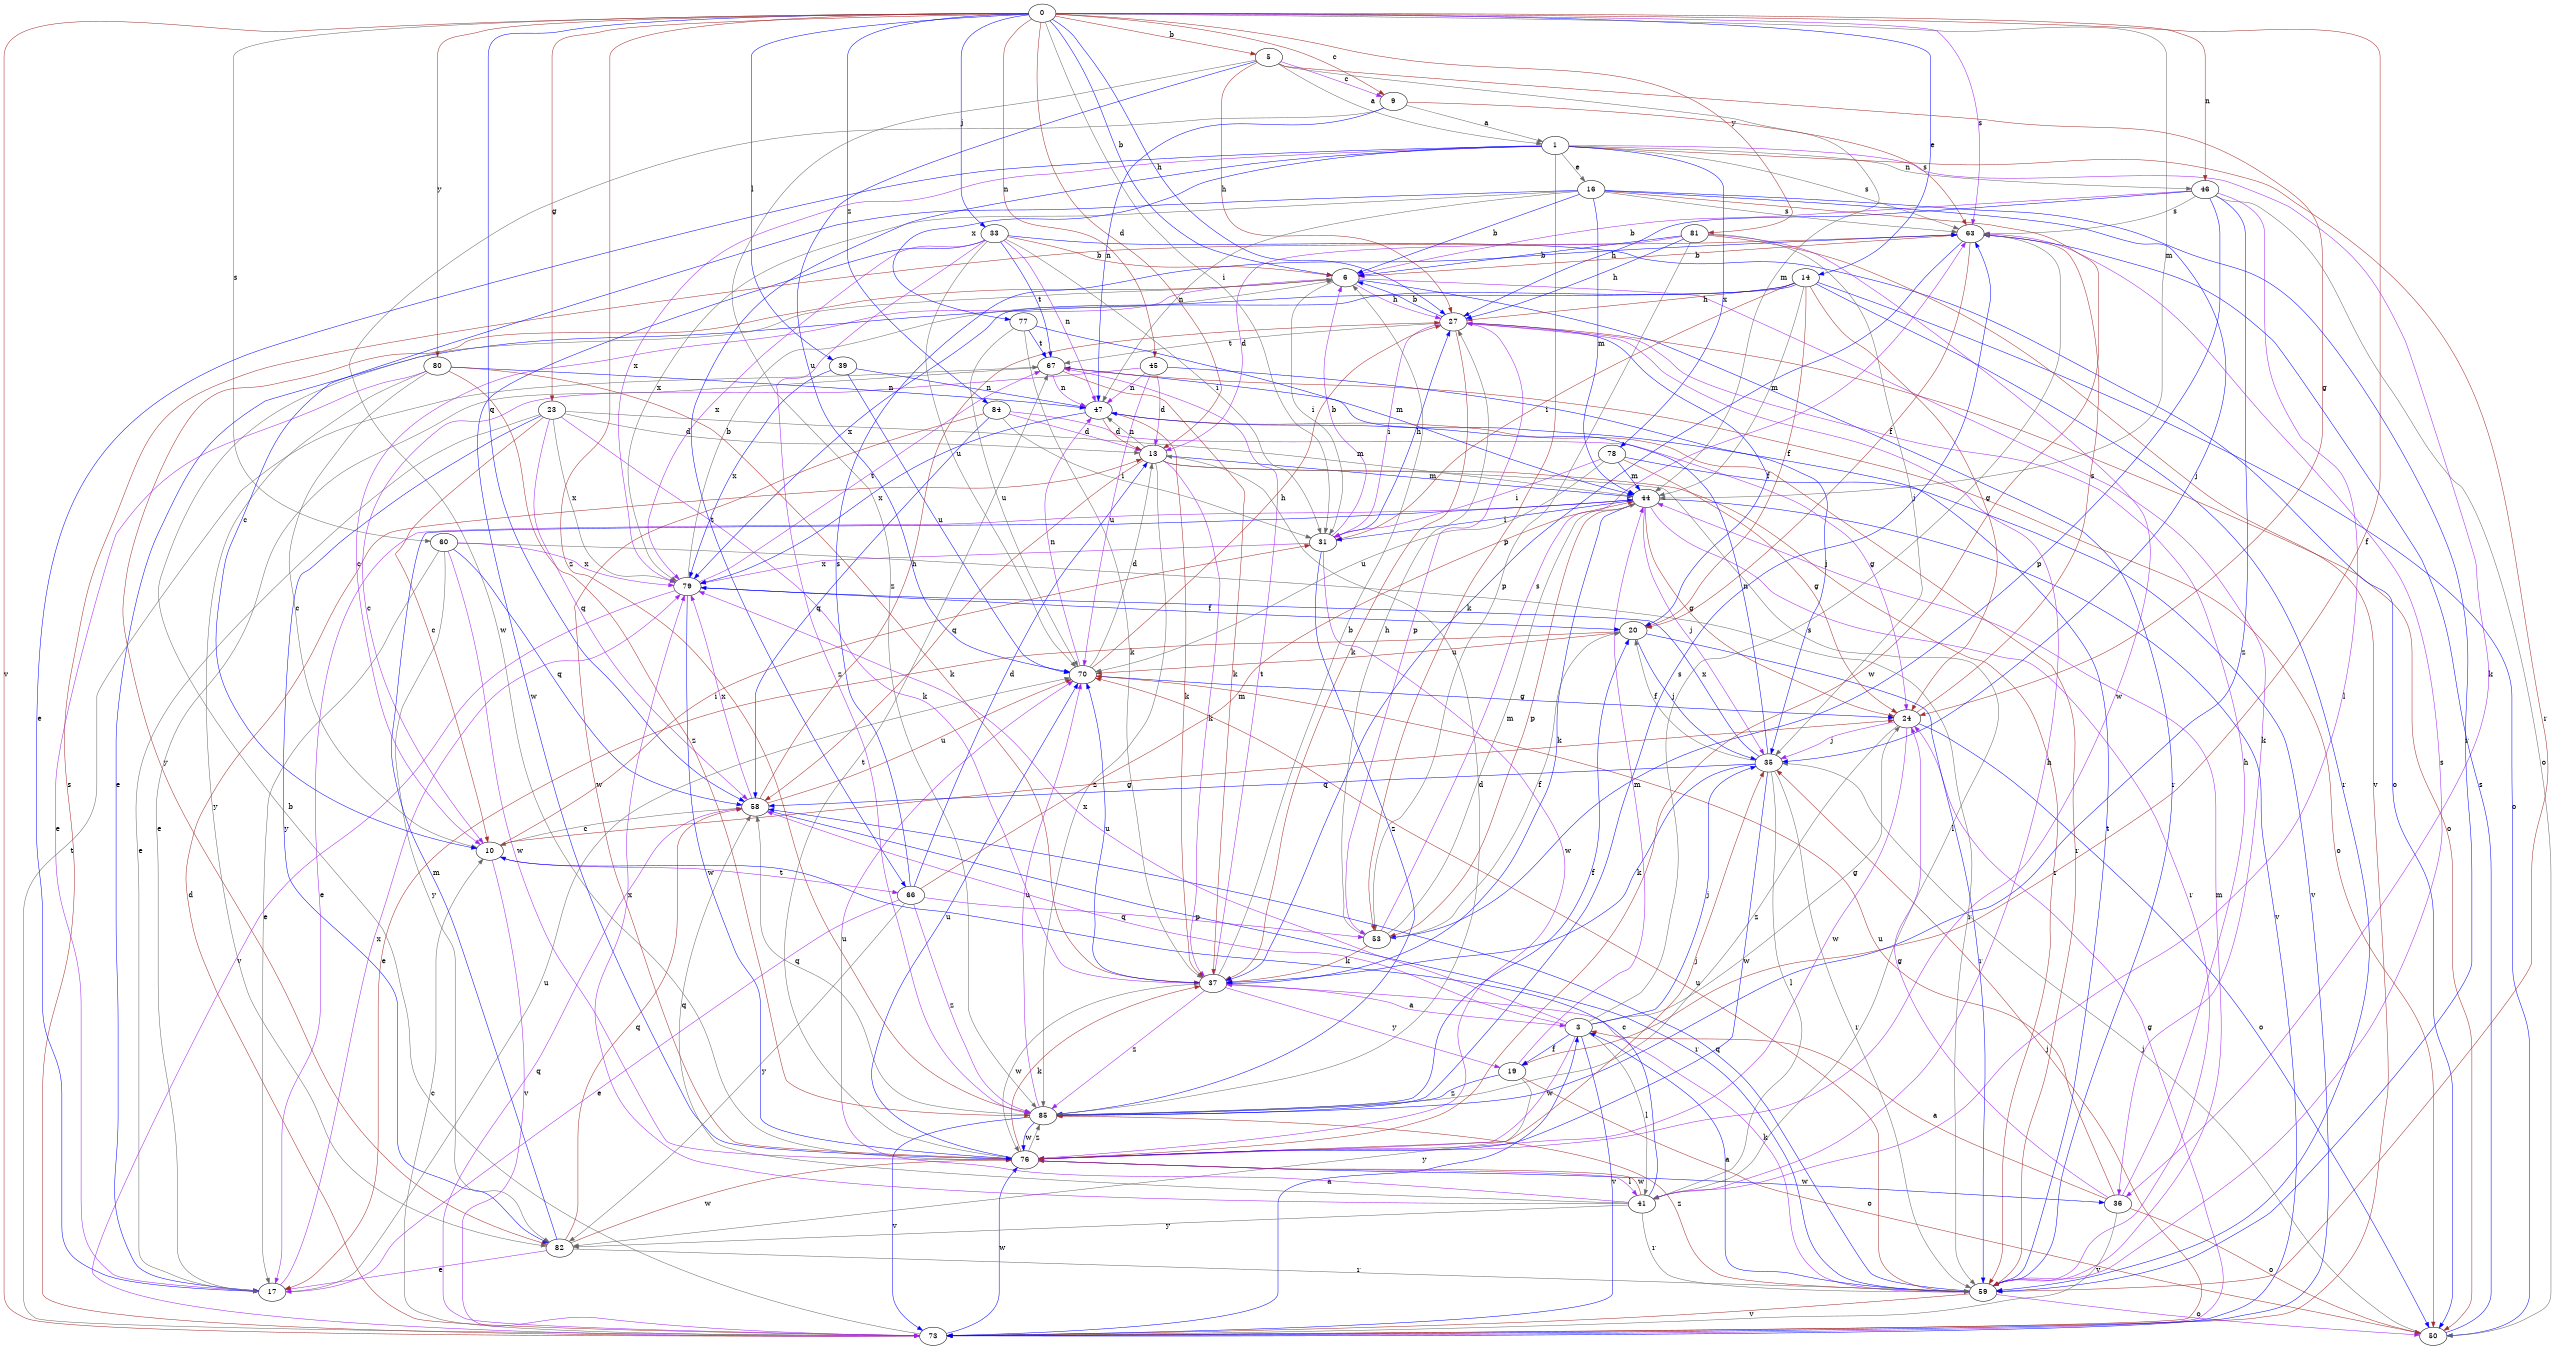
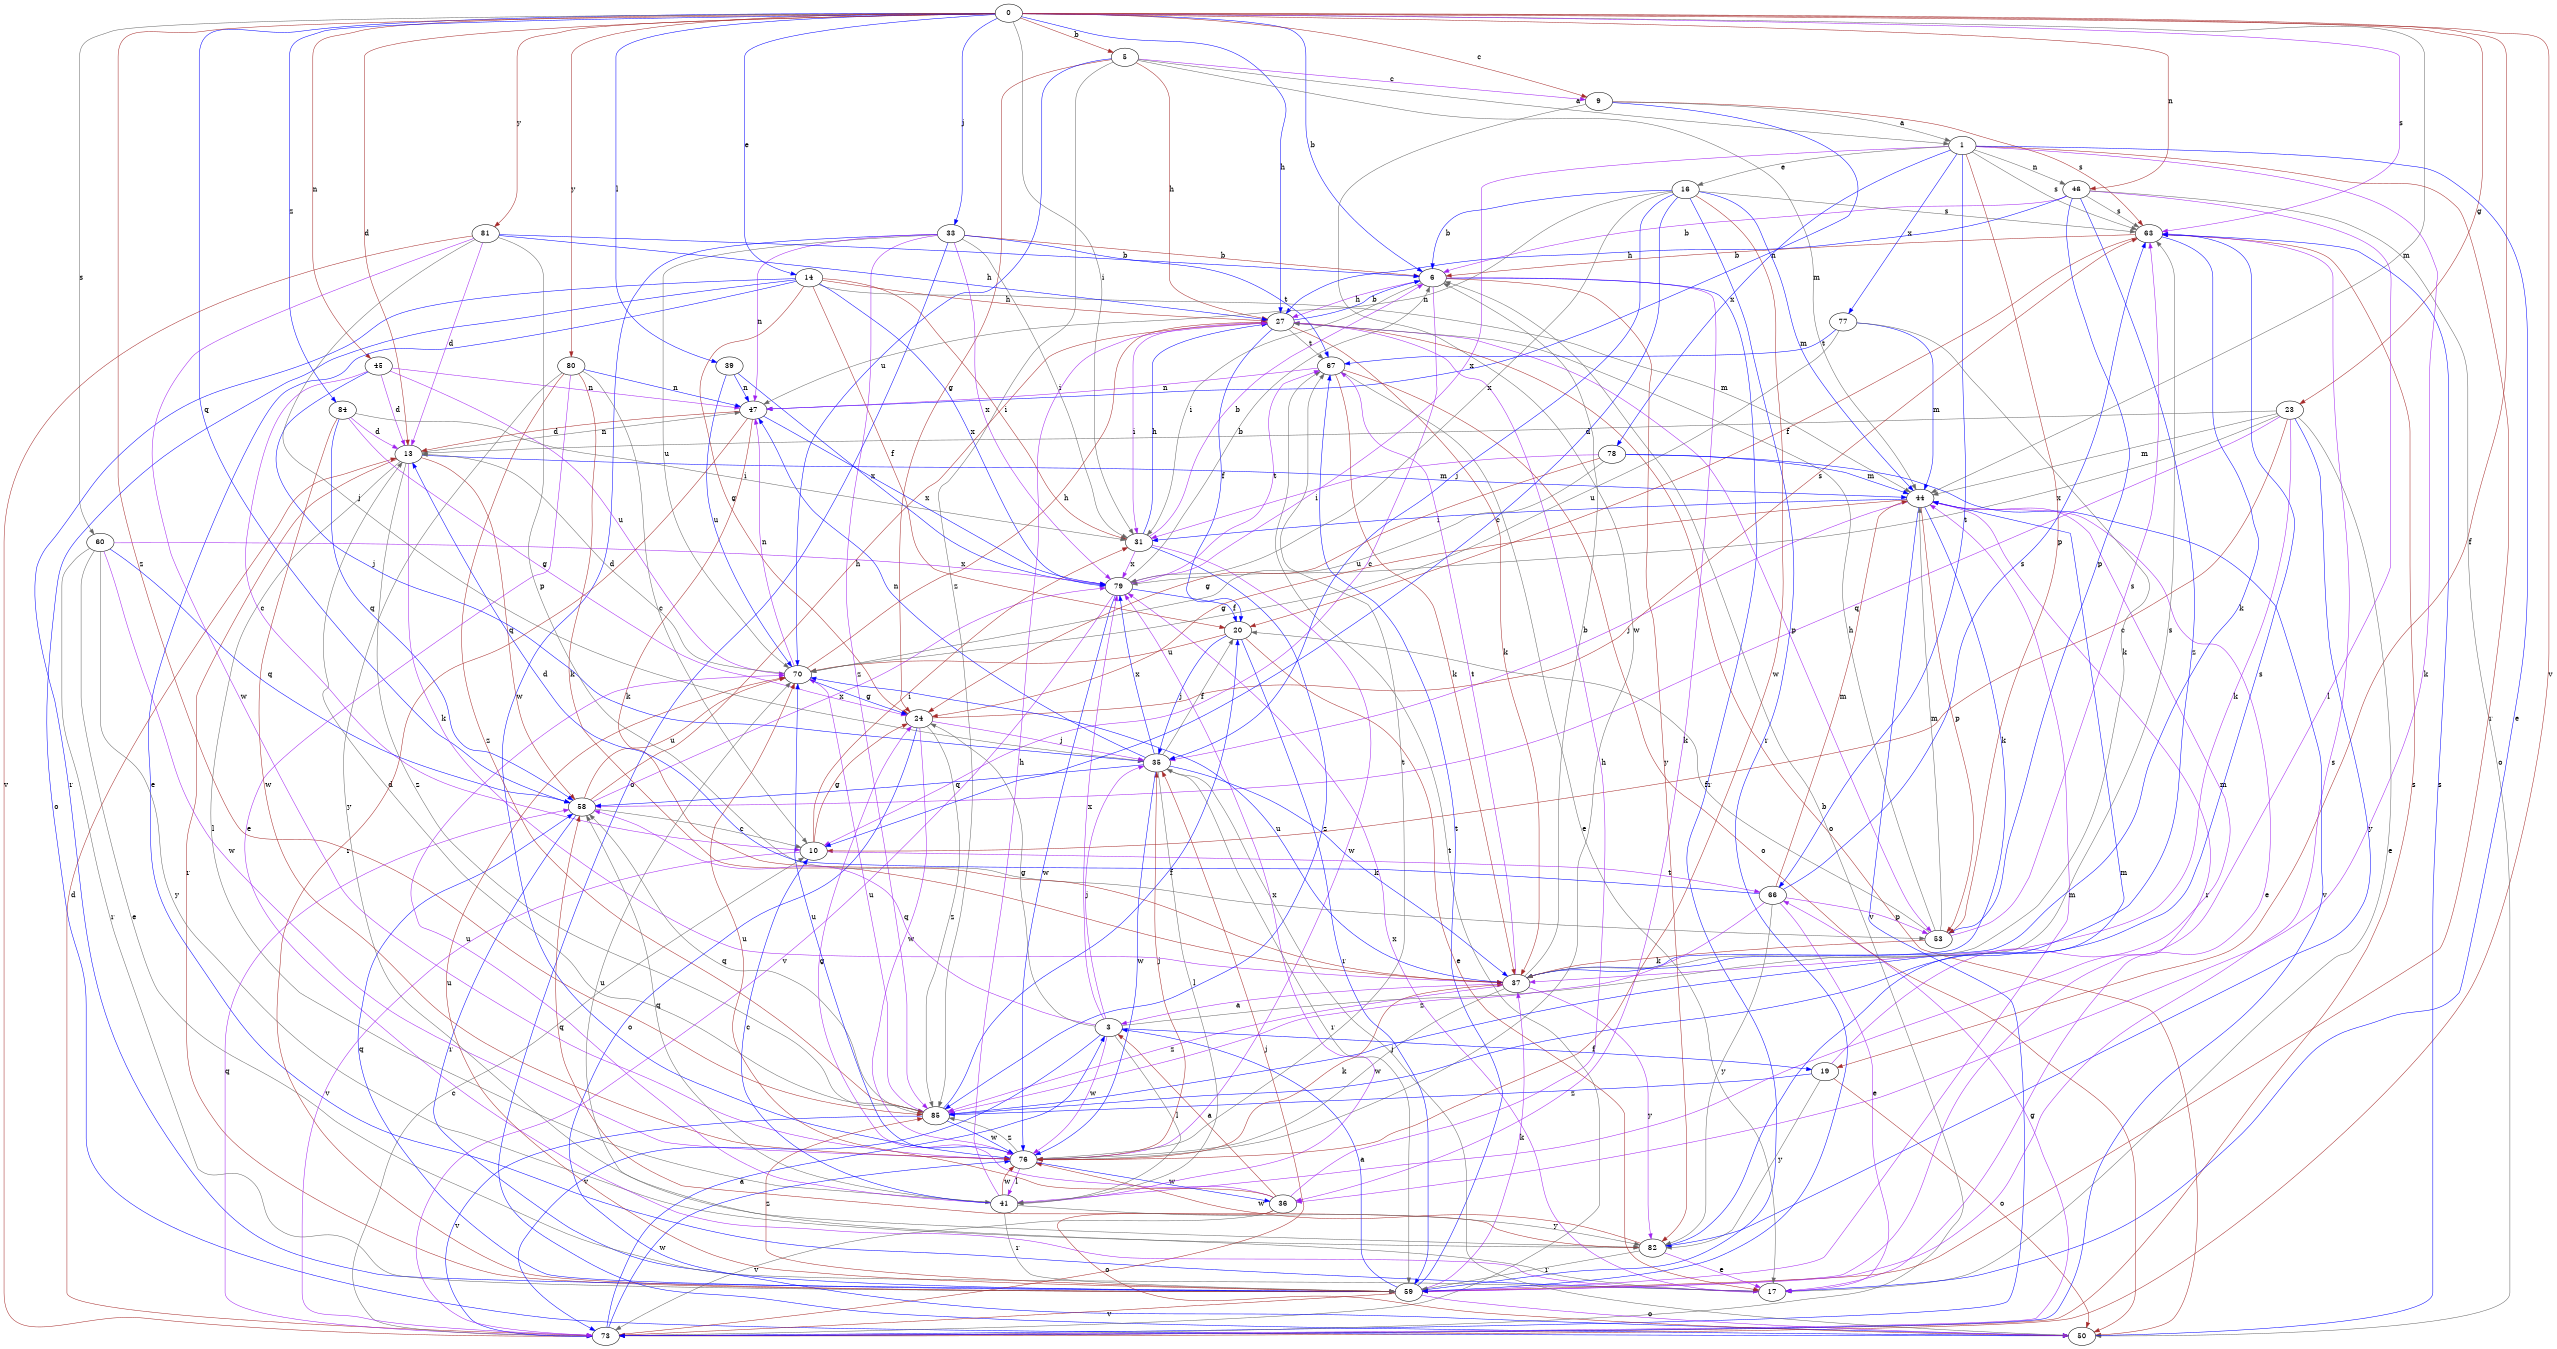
(1701, 915) -> (1088, 865)
(1360, 1027) -> (1646, 1079)
(2208, 1311) -> (2039, 1315)
